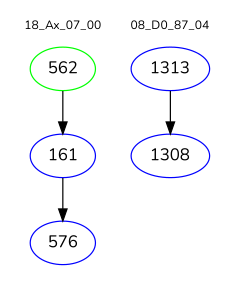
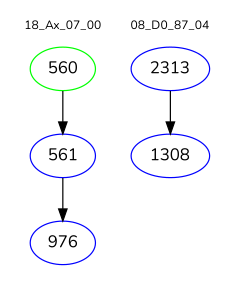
(63, 69) -> (63, 69)
(170, 69) -> (170, 69)
(63, 156) -> (63, 156)
(63, 243) -> (63, 243)
